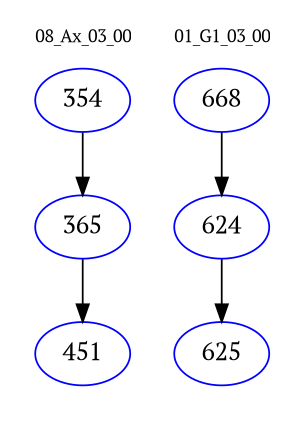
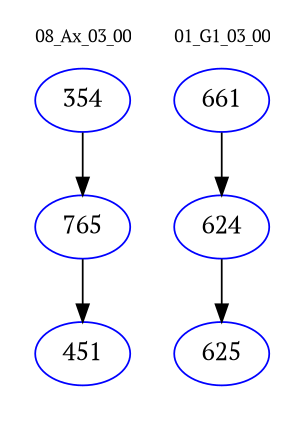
(222, 100) -> (222, 100)
(83, 227) -> (83, 227)
